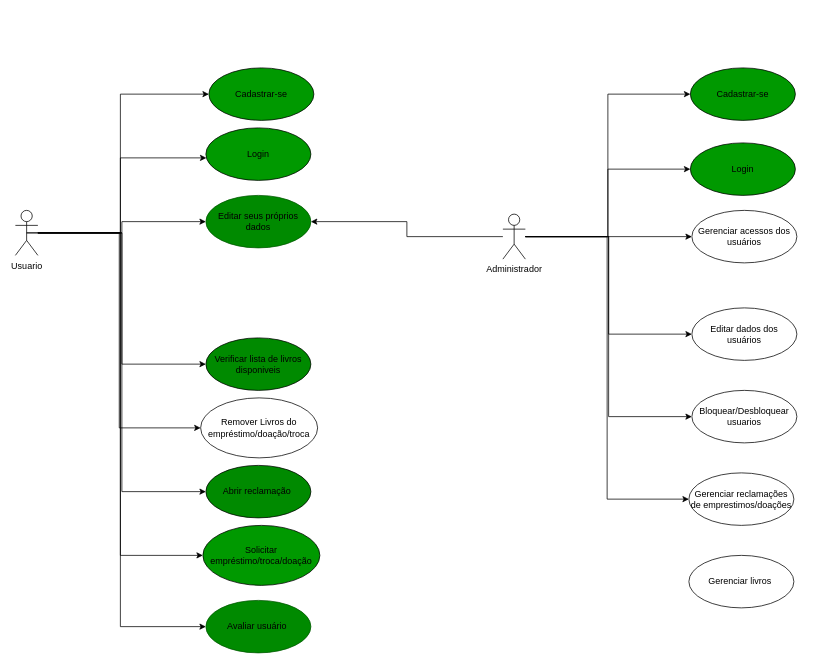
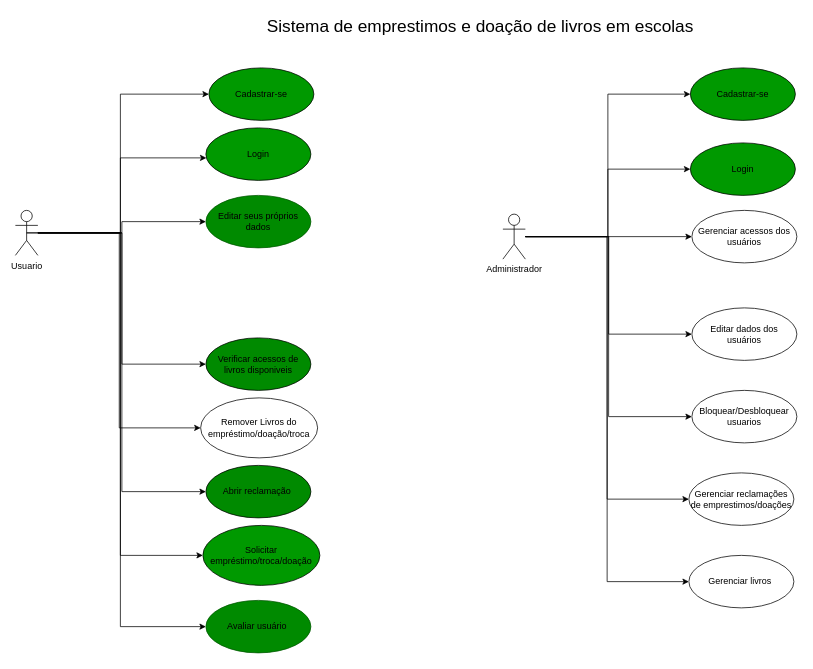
none -> (480, 27)
(454, 237) -> (644, 582)
(258, 364) -> (258, 364)
